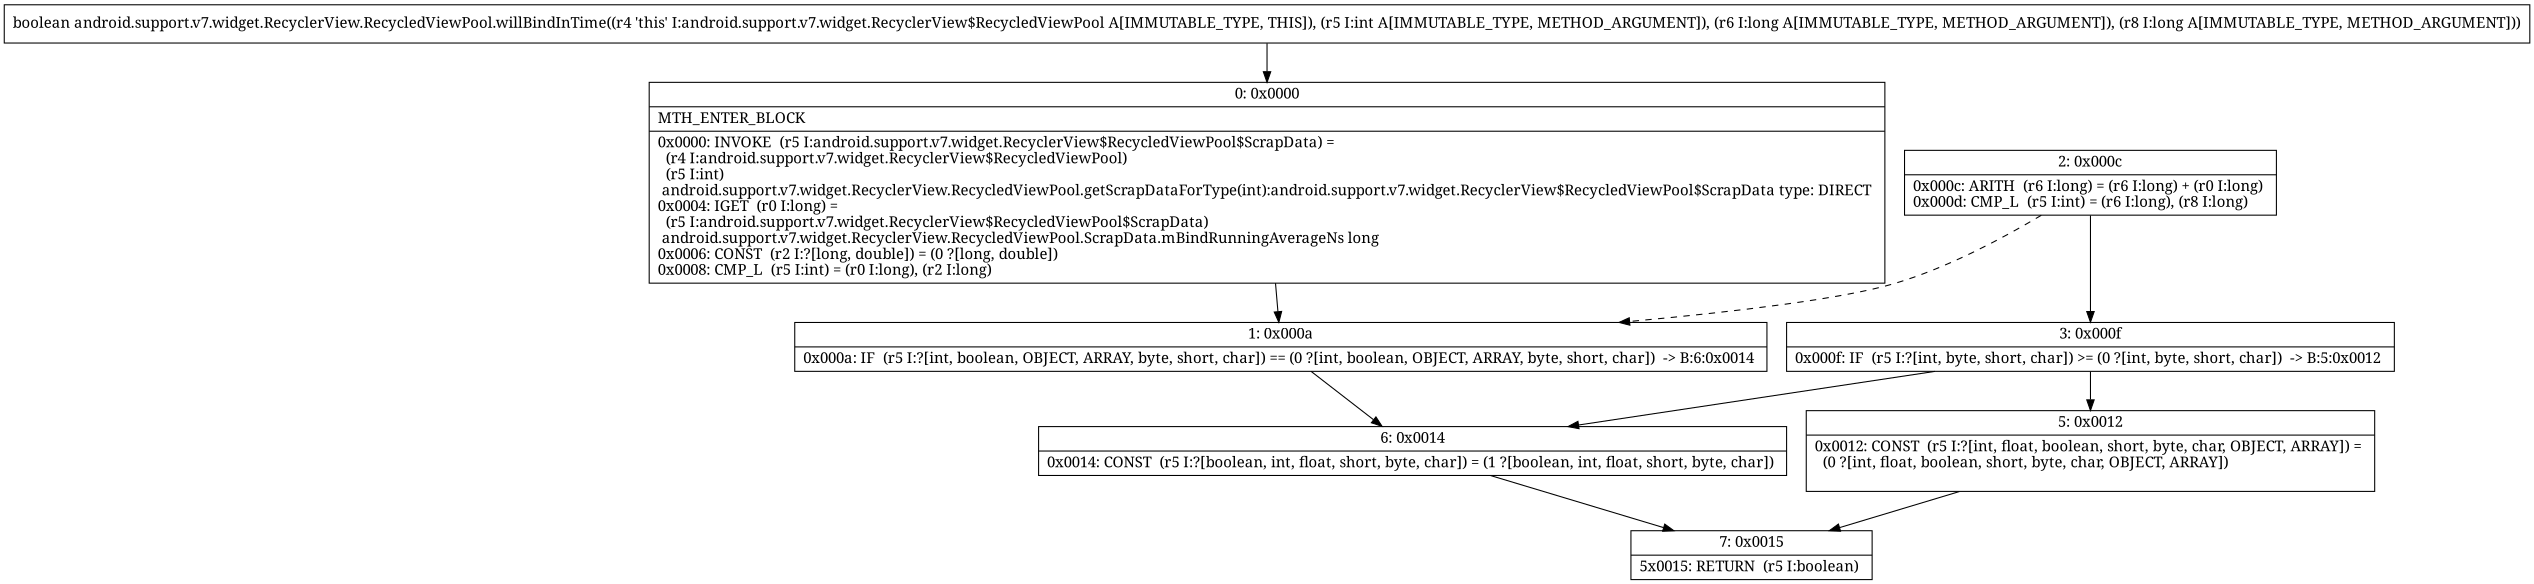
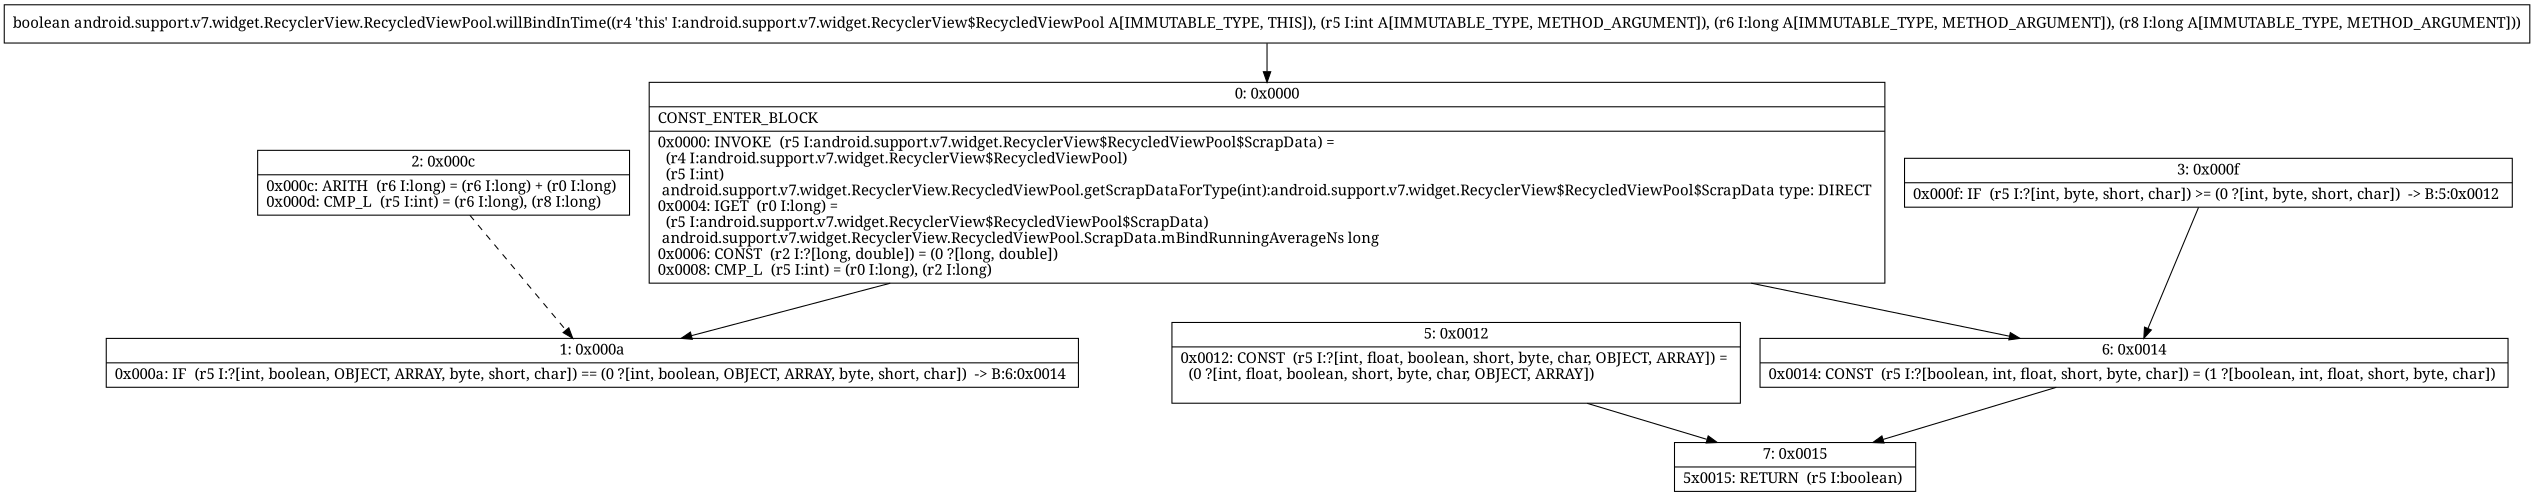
(732, 118) -> (738, 118)
(2090, 263) -> none
(2090, 386) -> none
(1342, 396) -> (1880, 310)
